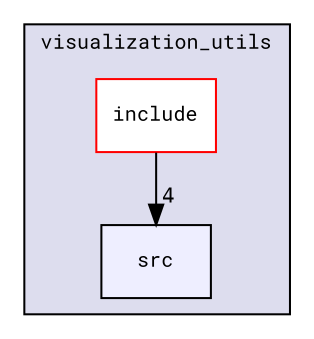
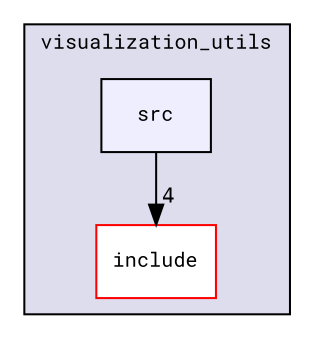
(156, 179) -> (156, 179)
